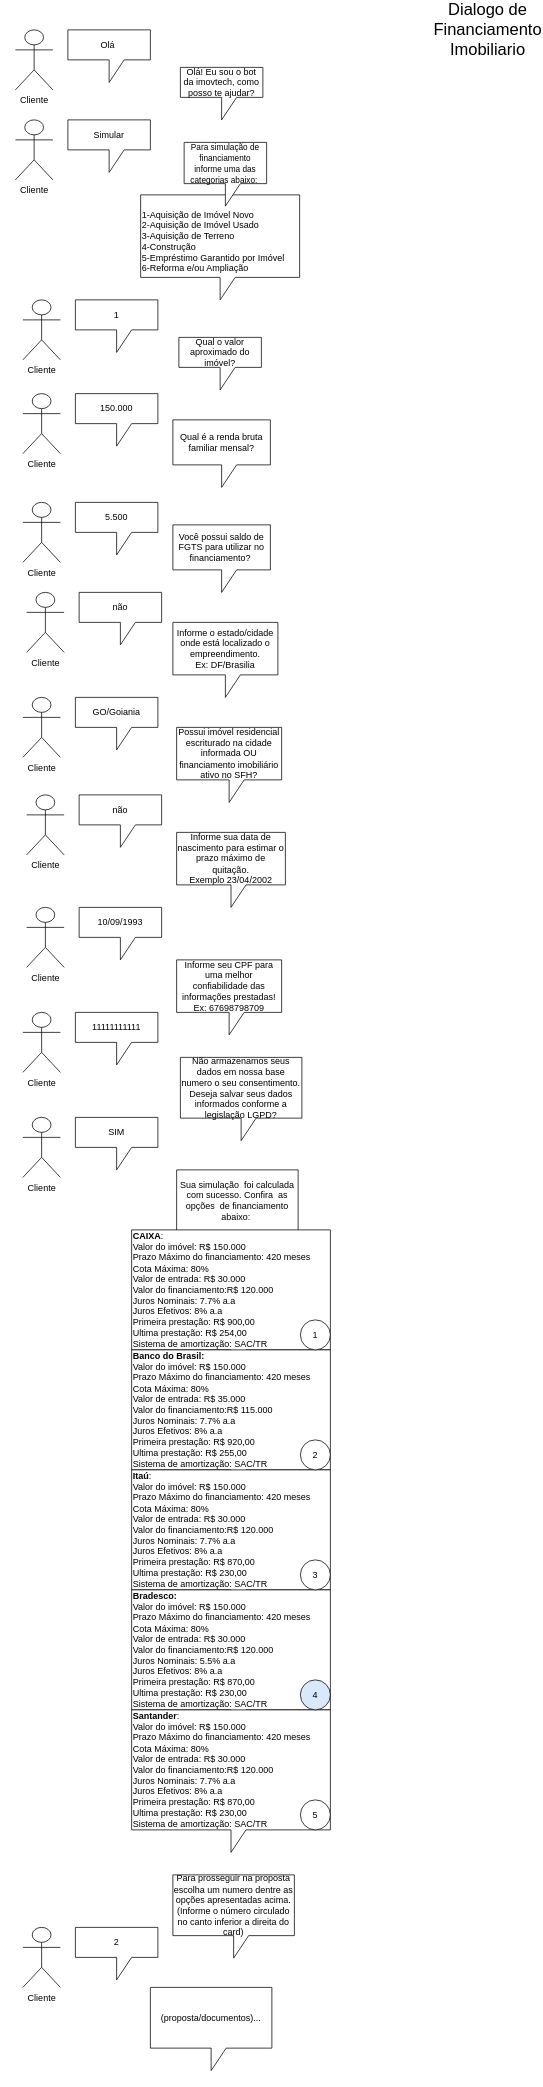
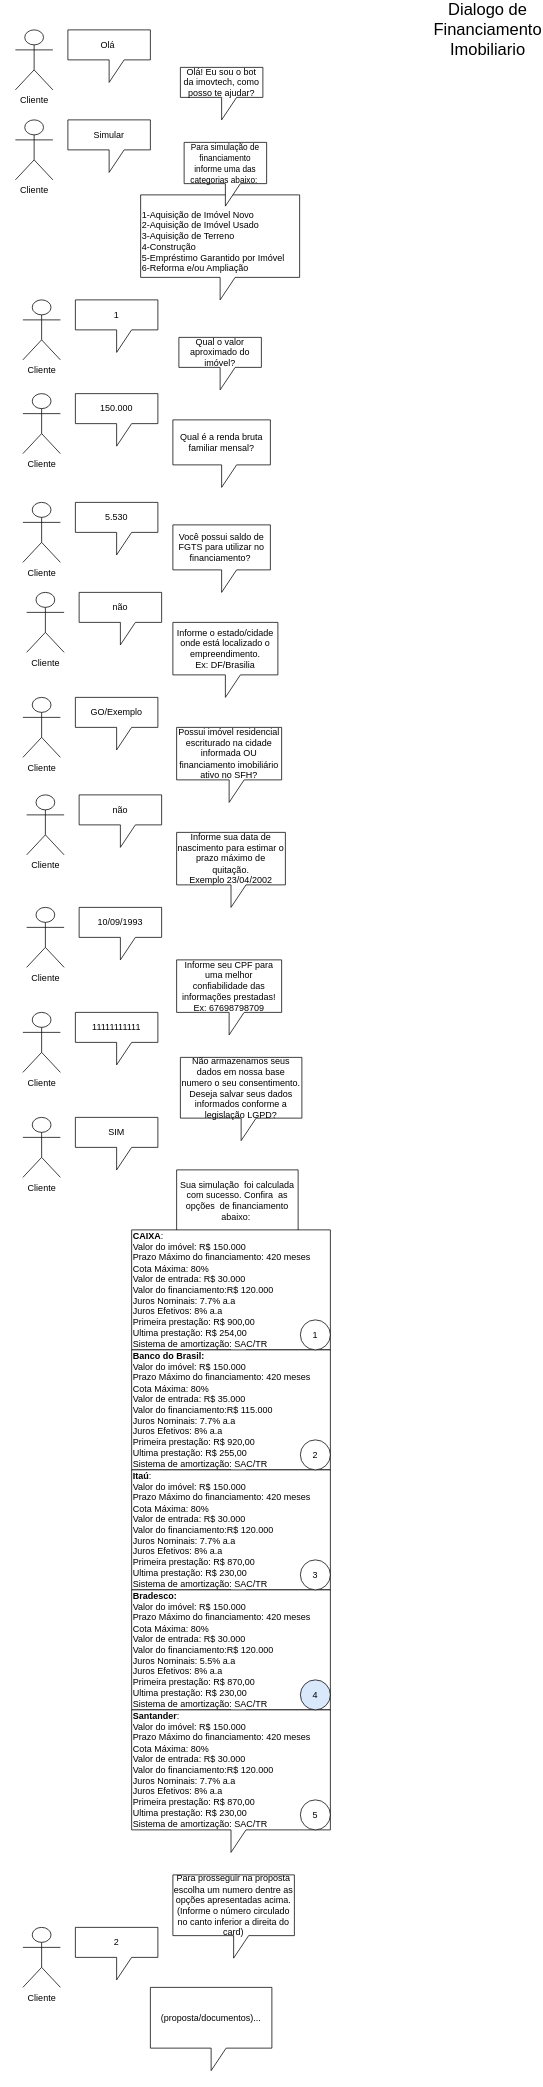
(117, 517) -> (117, 517)
(117, 712) -> (117, 712)
